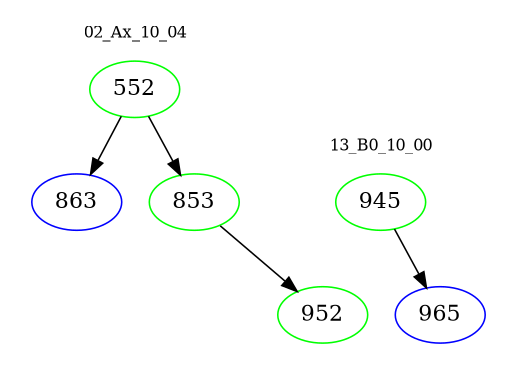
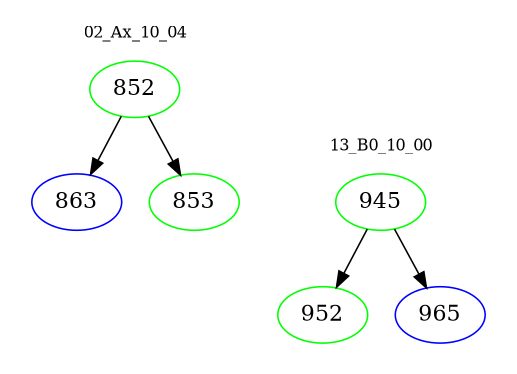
(135, 89) -> (135, 89)
(253, 253) -> (356, 251)
